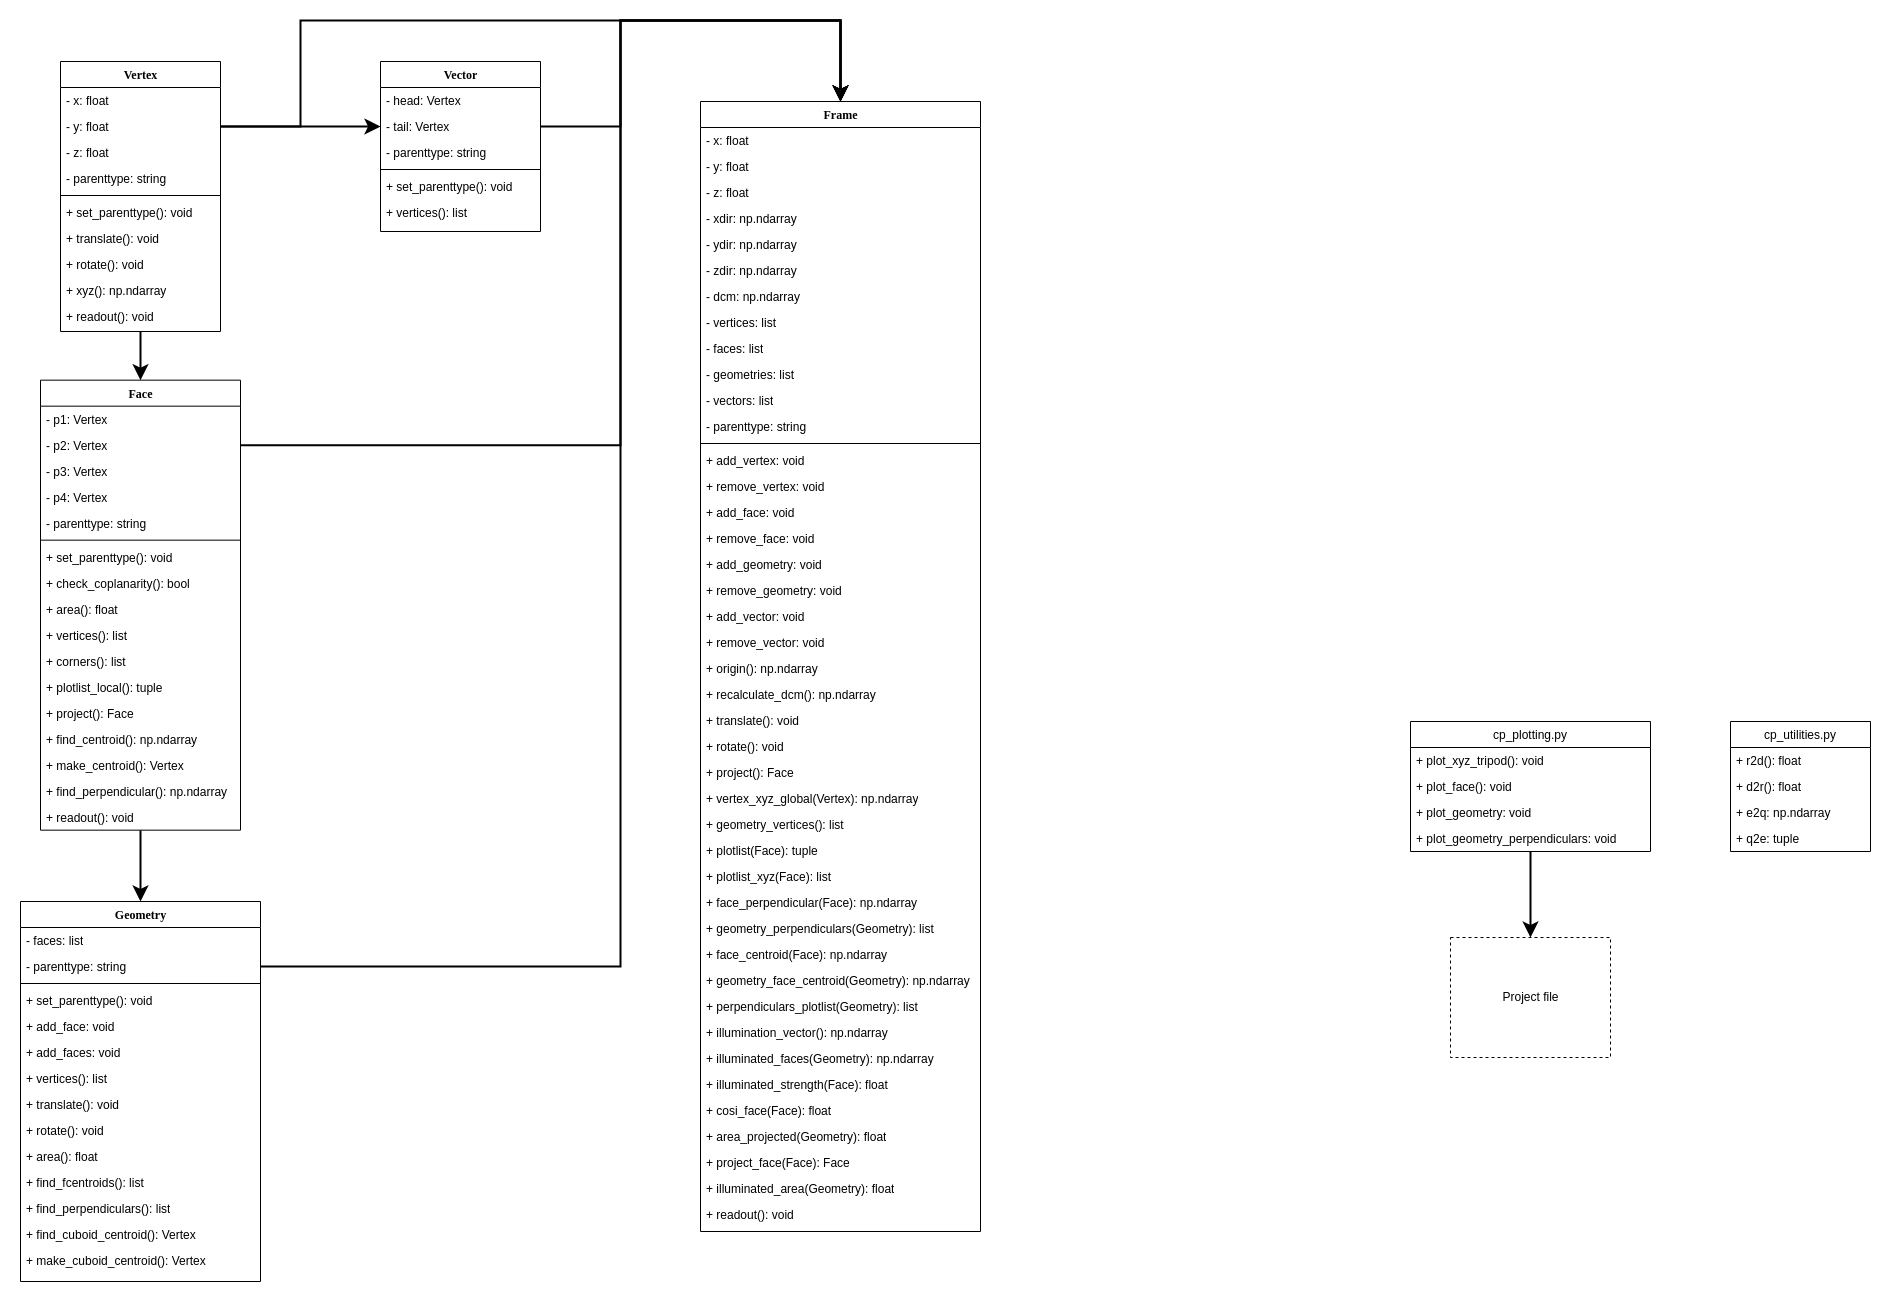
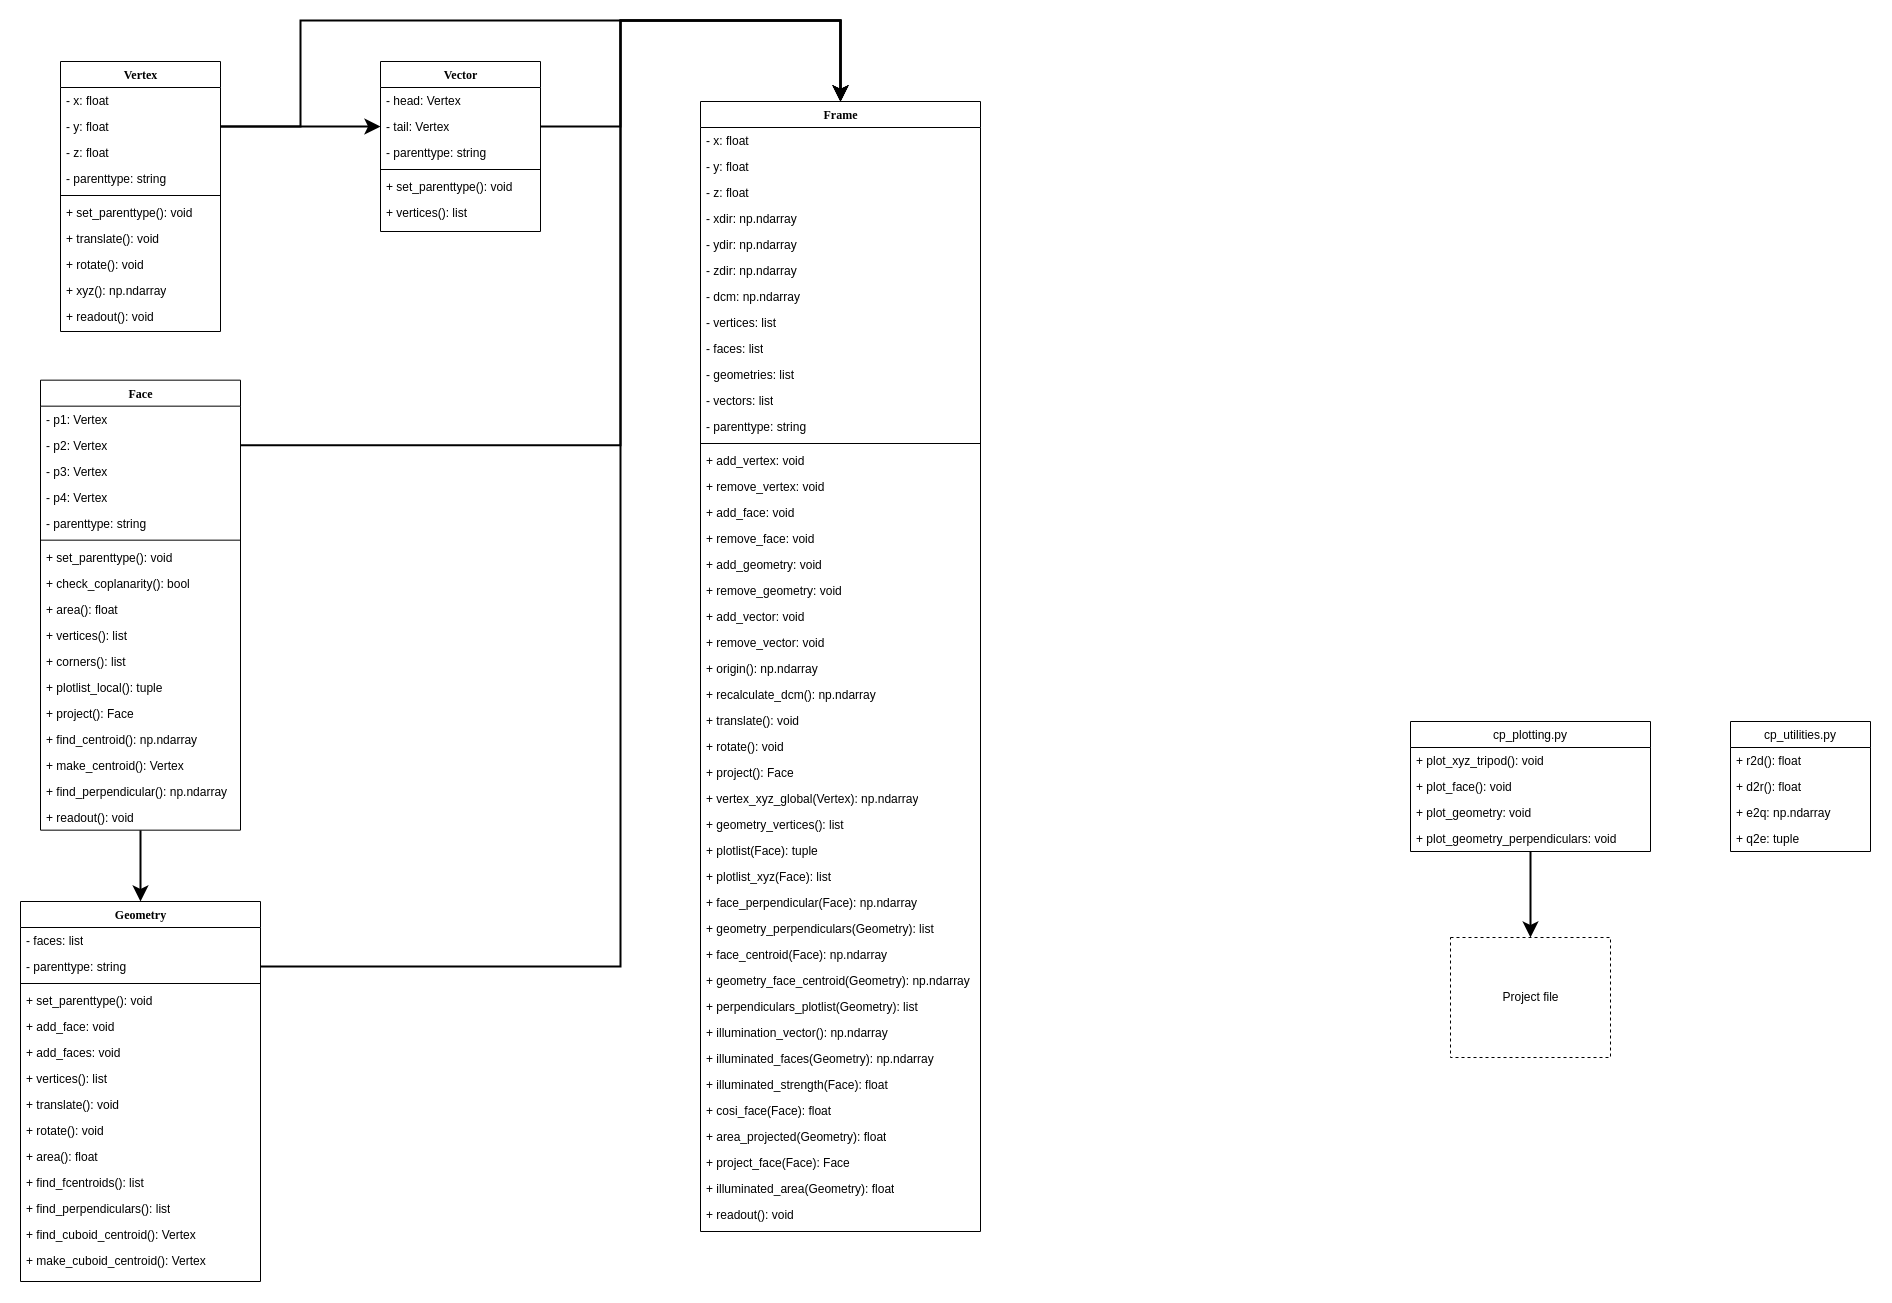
(141, 350) -> none
